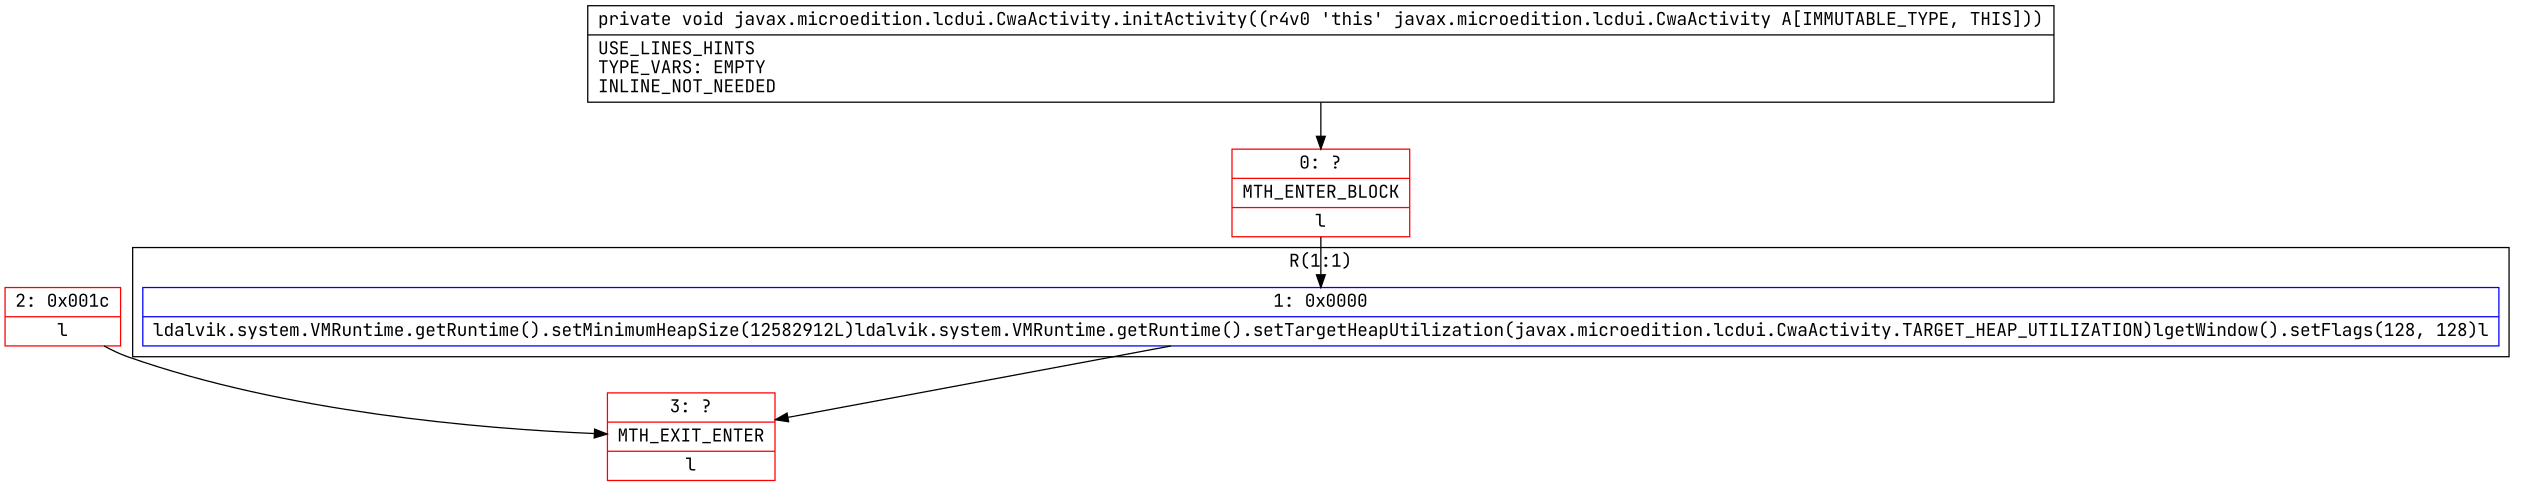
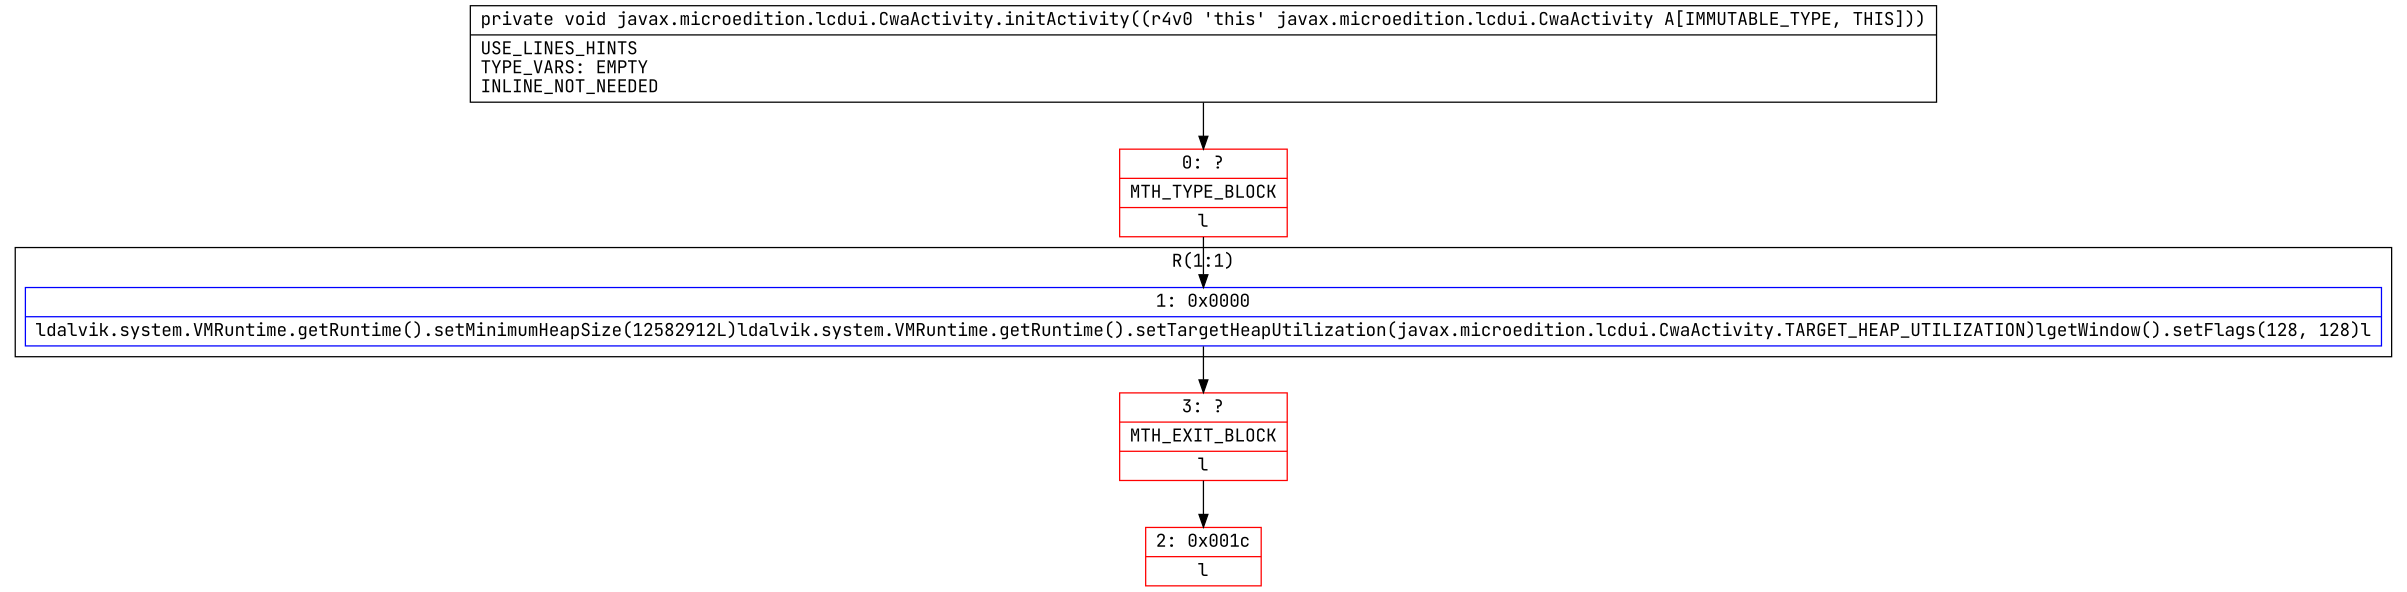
(1321, 192) -> (1203, 192)
(345, 409) -> (1203, 498)
(691, 436) -> (1203, 436)
